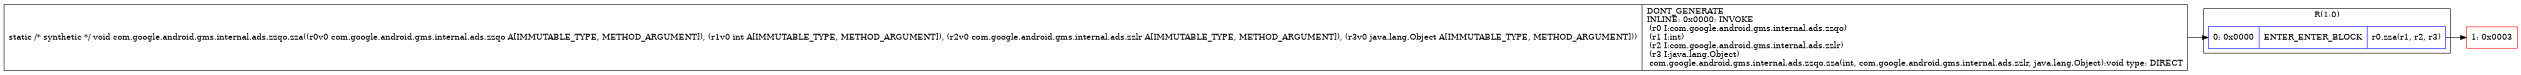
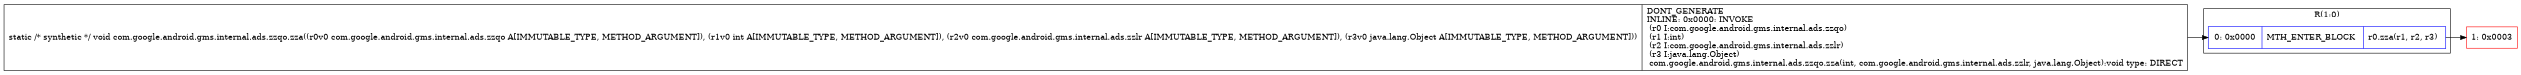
(2313, 37) -> (2311, 37)
